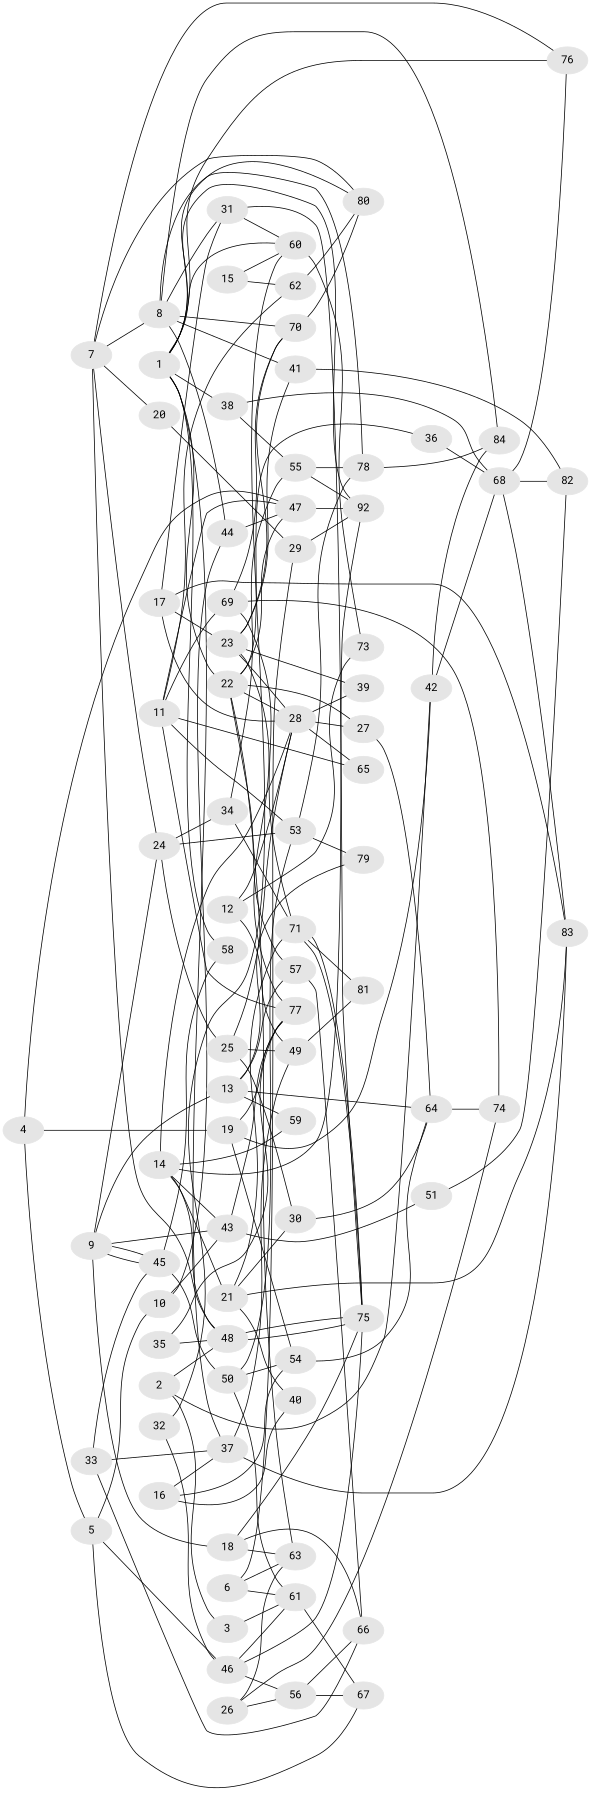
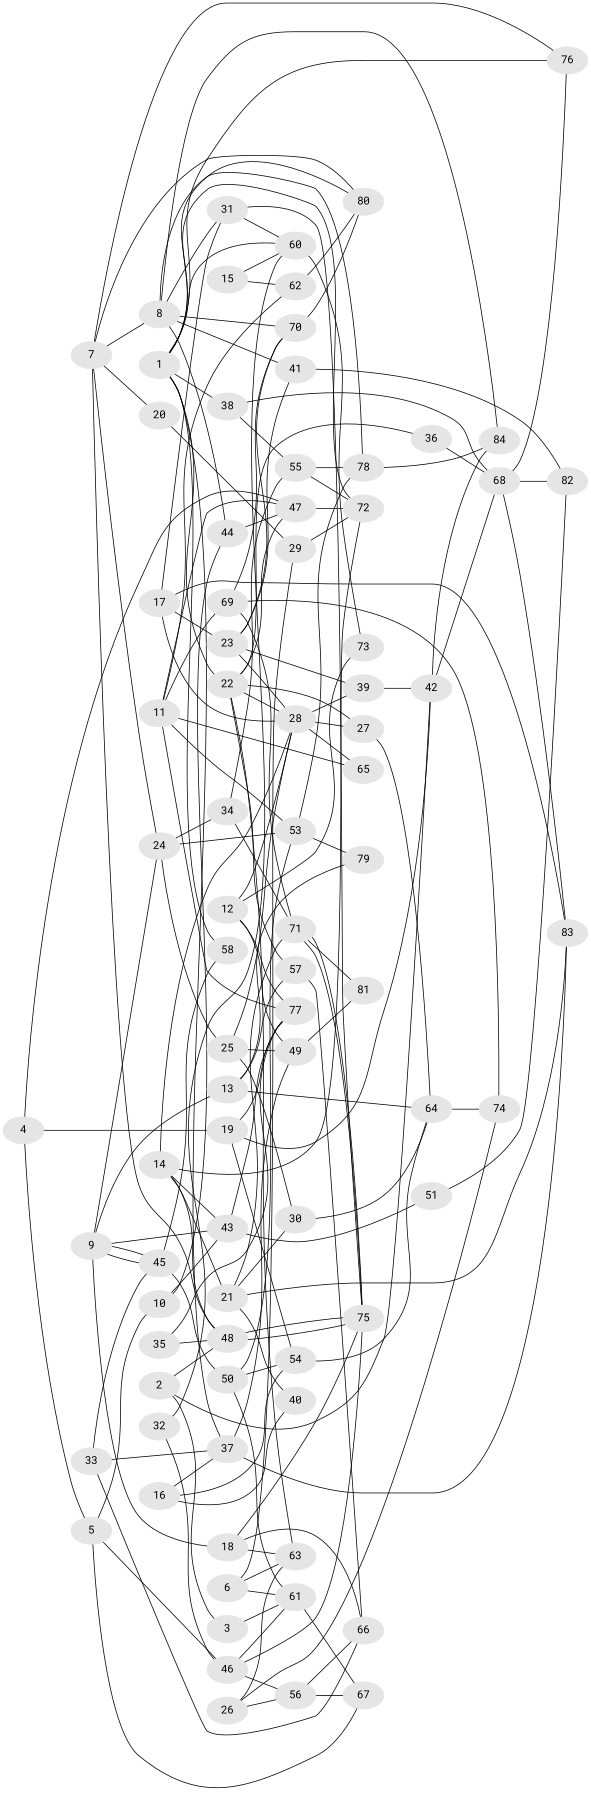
(363, 508) -> (363, 508)
none -> (398, 688)
(261, 827) -> (261, 960)
(295, 1121) -> none
